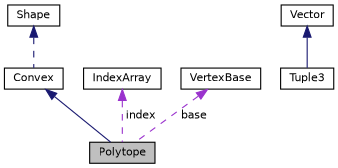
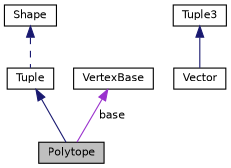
(307, 53) -> (200, 53)
(34, 79) -> (30, 79)
(122, 79) -> none
(167, 119) -> (90, 121)
